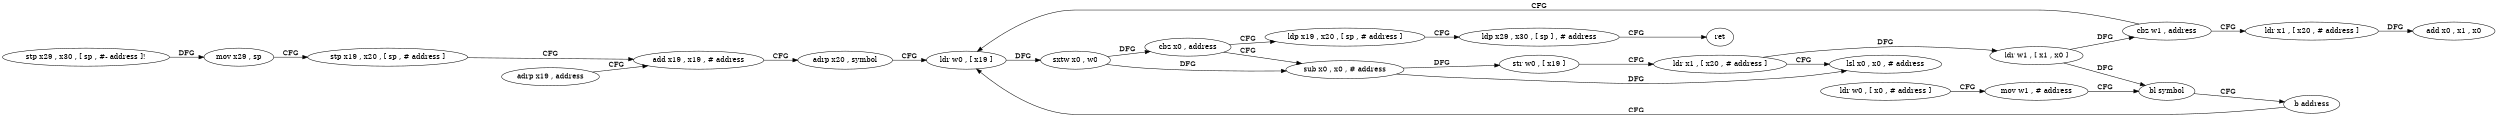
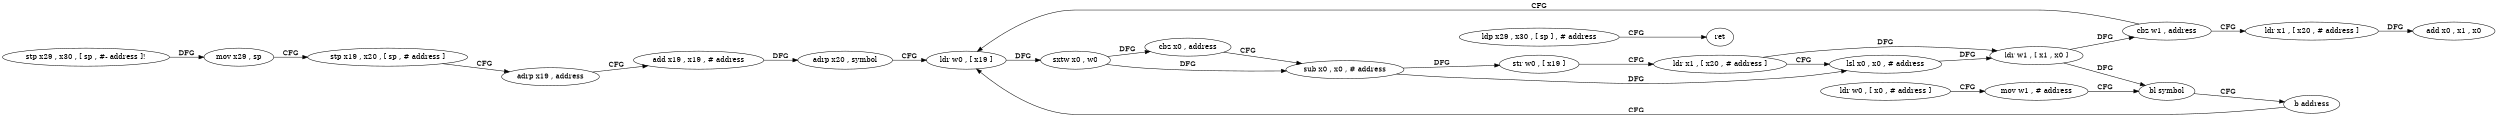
(1345, 37) -> none
(781, 56) -> (781, 56)
(548, 58) -> (473, 67)
none -> (1962, 60)
